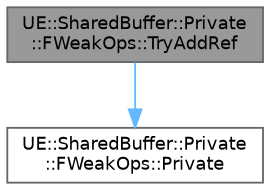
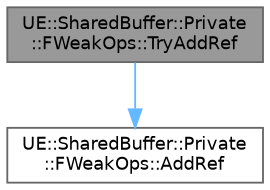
(135, 155) -> (135, 155)
